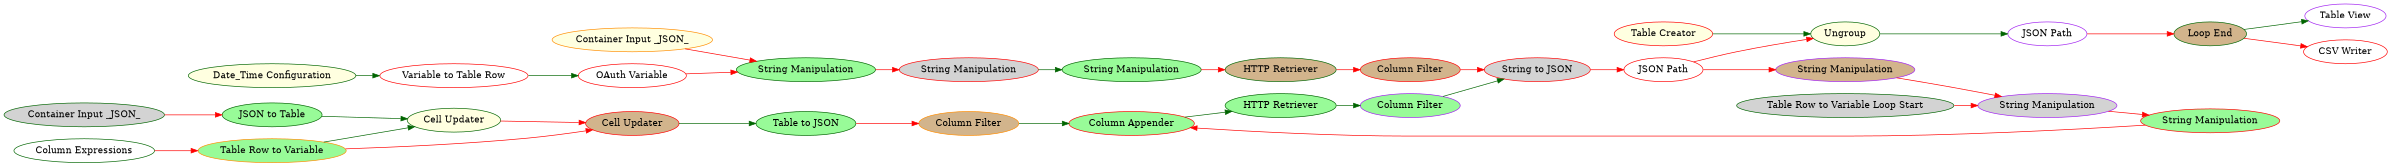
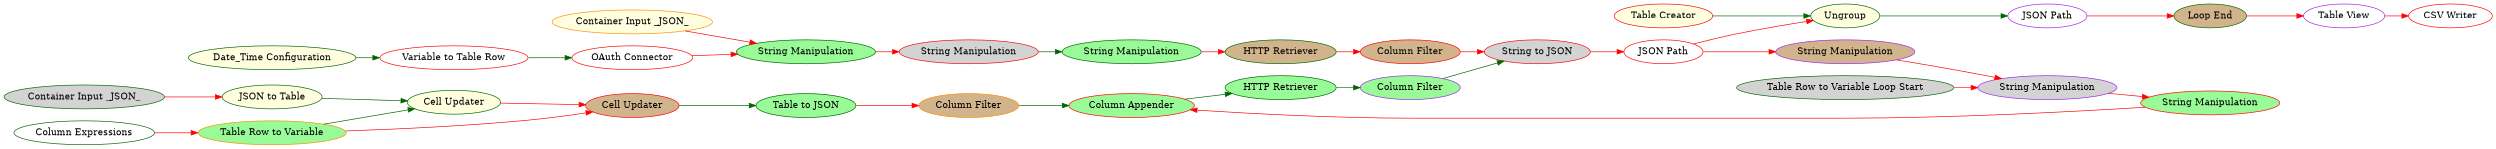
(2273, 26) -> (2272, 16)
(2272, 42) -> (2393, 16)
(632, 76) -> (632, 58)
(272, 115) -> (272, 97)
